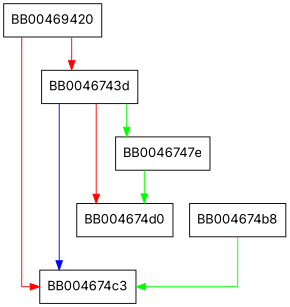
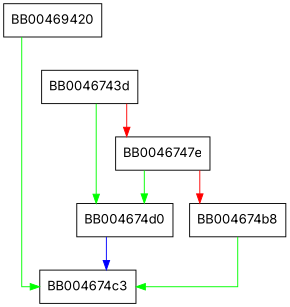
(72, 49) -> none
(127, 116) -> (127, 116)
(96, 149) -> (96, 149)
(22, 166) -> (22, 166)
(59, 182) -> (106, 249)
none -> (200, 182)
